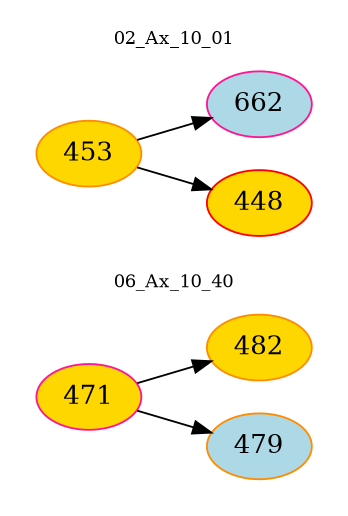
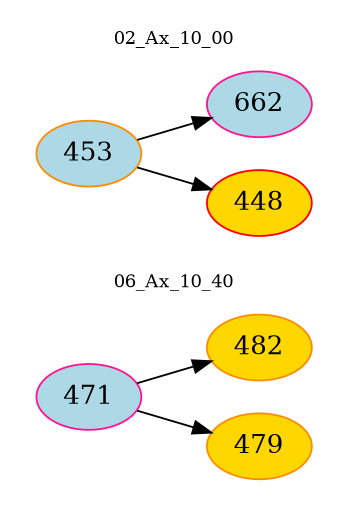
(174, 39) -> (174, 39)
(89, 154) -> (89, 154)
(89, 397) -> (89, 397)
(259, 446) -> (259, 446)
